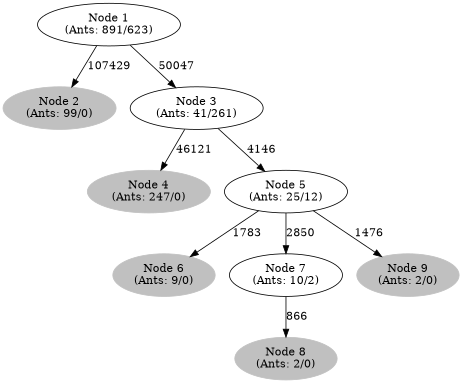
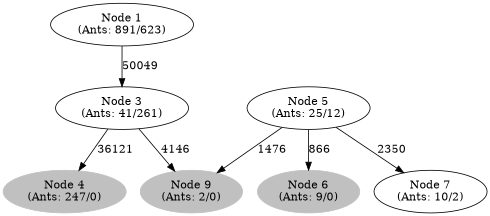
(177, 66) -> (140, 66)
(60, 108) -> none
(238, 147) -> (154, 147)
(194, 150) -> (116, 150)
(247, 233) -> (320, 150)
(301, 233) -> (392, 150)
(286, 359) -> none
